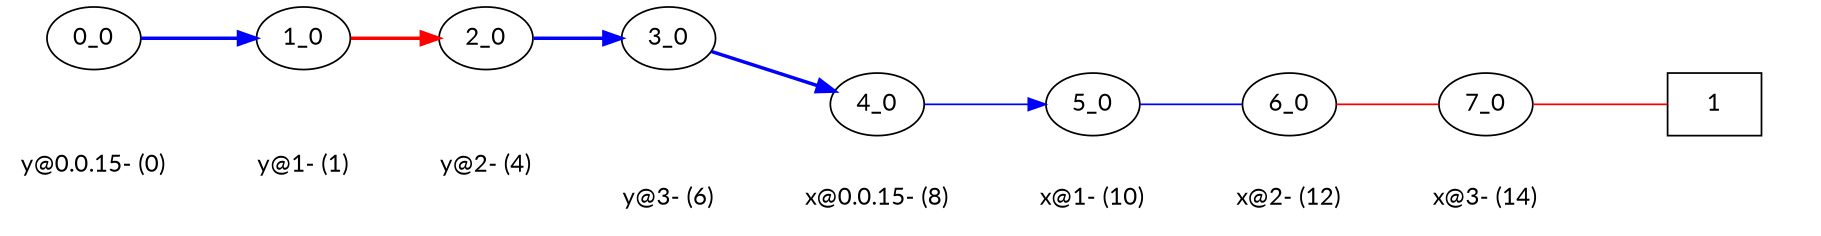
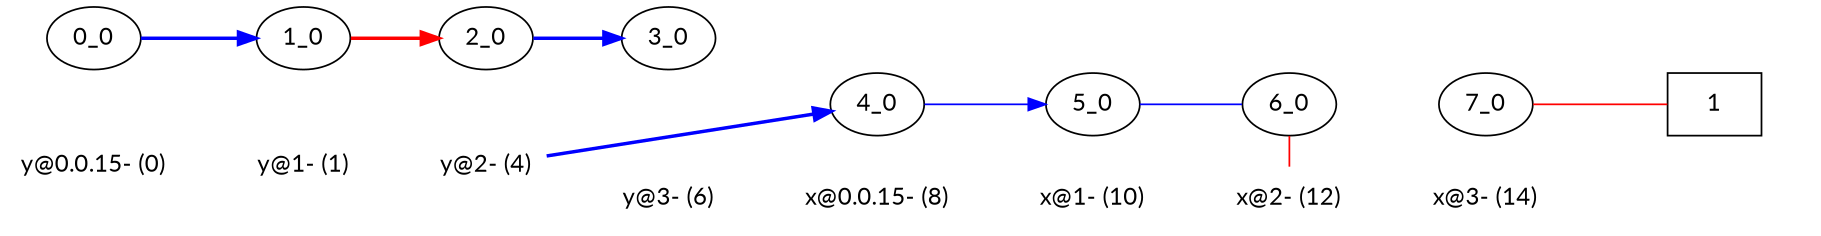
(765, 69) -> (680, 135)
(1387, 104) -> (1289, 151)
